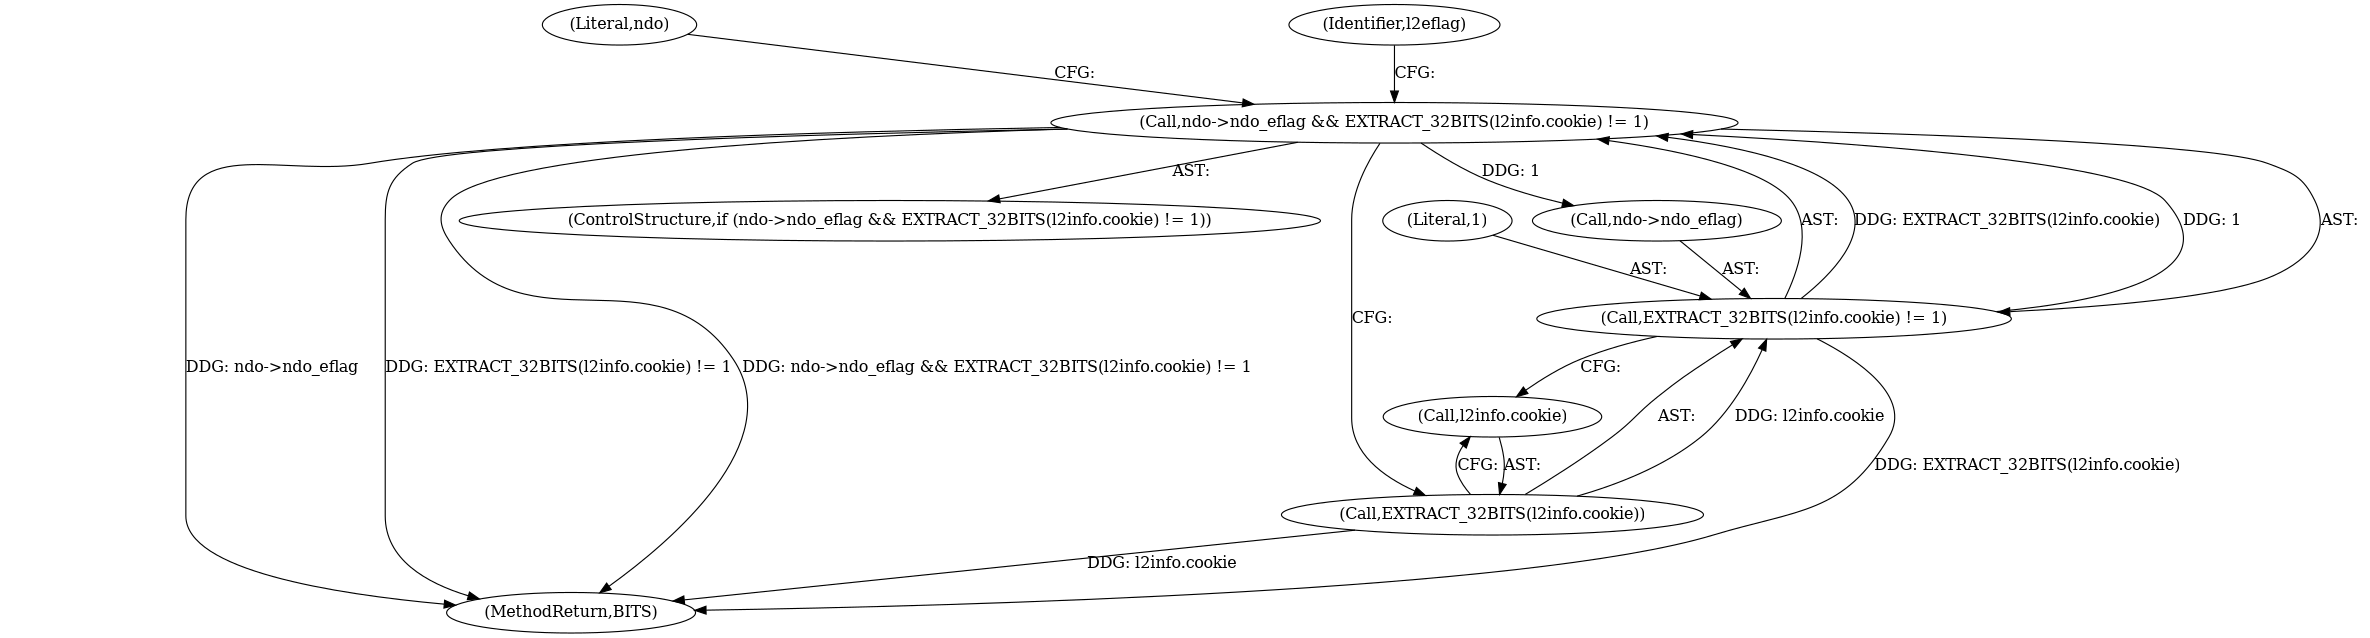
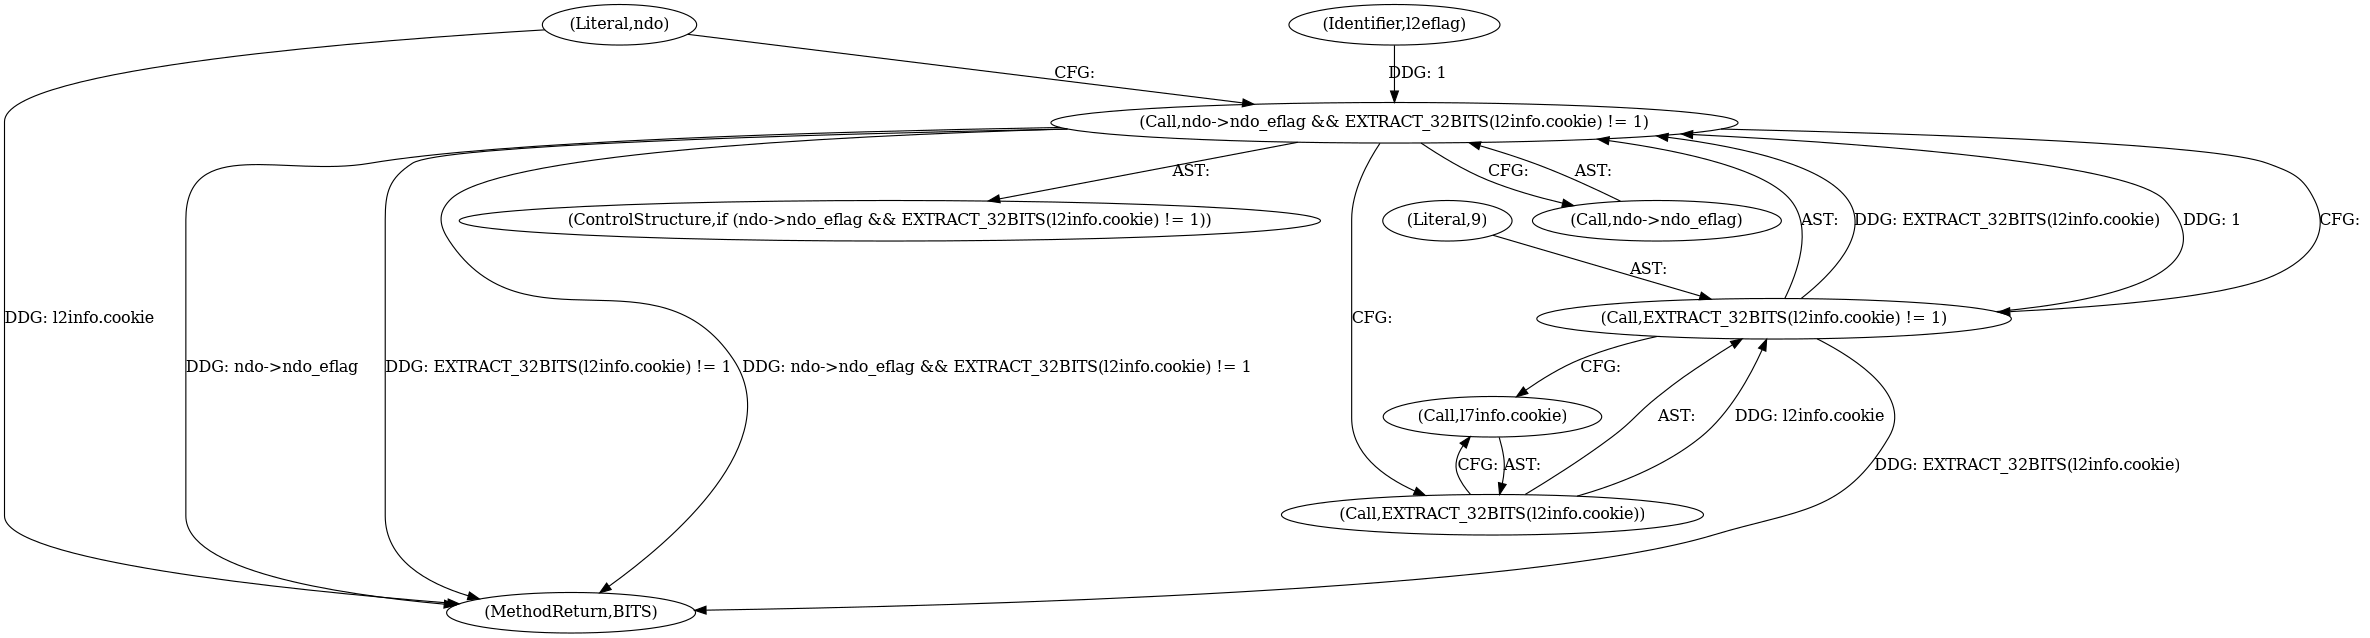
(1418, 74) -> (1418, 74)
(1511, 172) -> (1511, 172)
(1447, 221) -> (1447, 221)
(2342, 221) -> (2342, 221)
(1711, 266) -> (1552, 170)
(1492, 417) -> (1492, 417)
(1020, 565) -> (5, 270)
